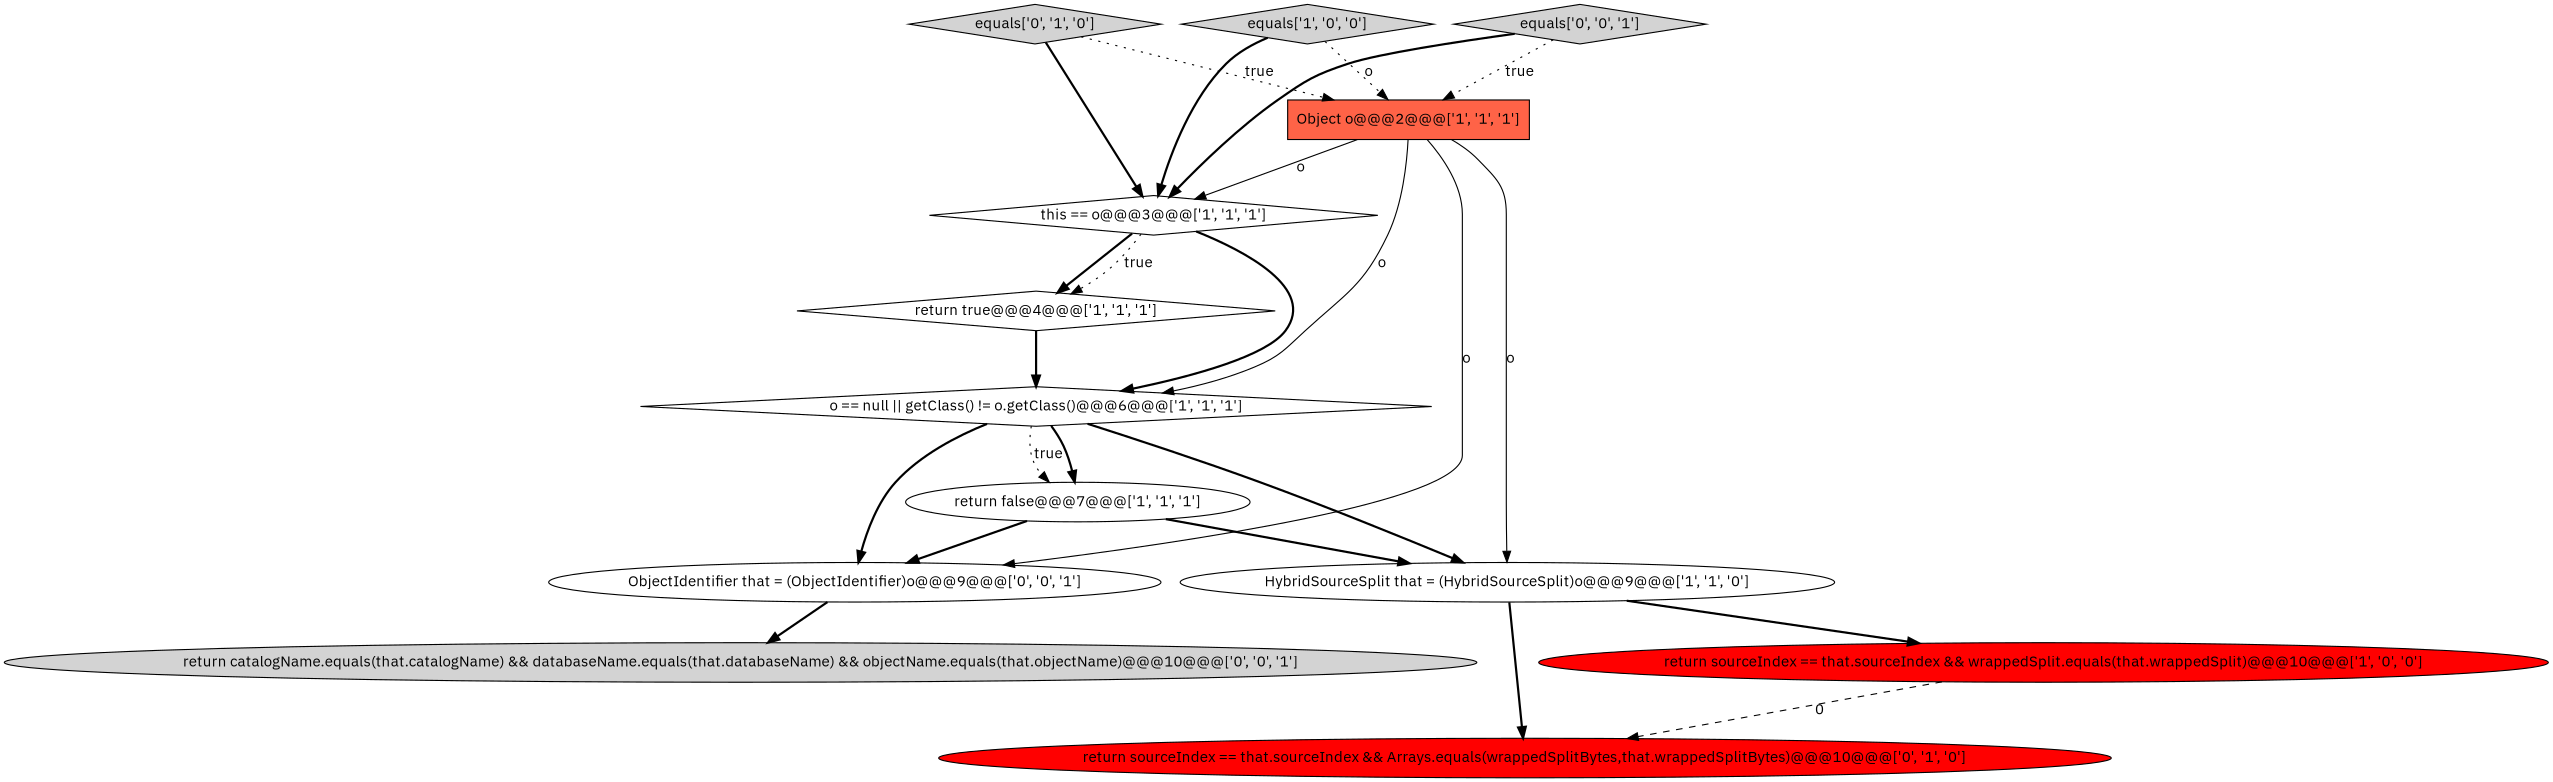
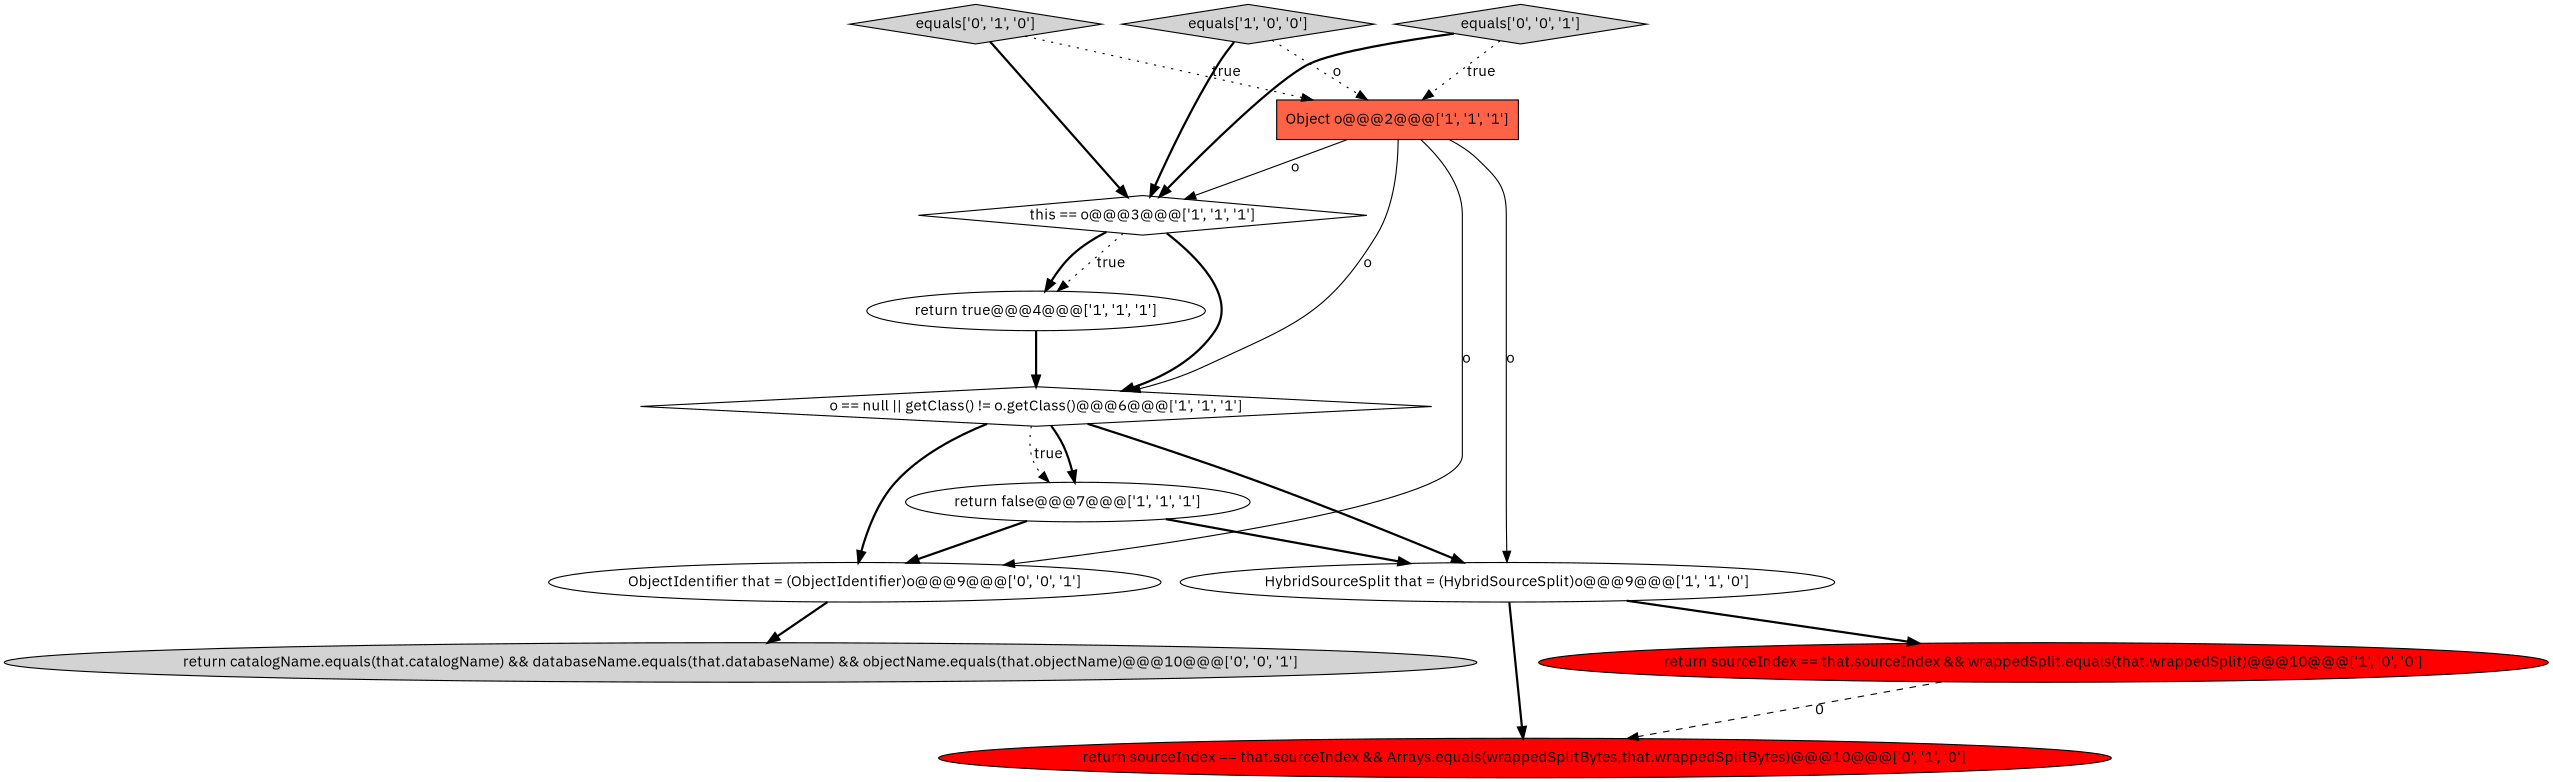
(1036, 311) -> (1036, 311)
